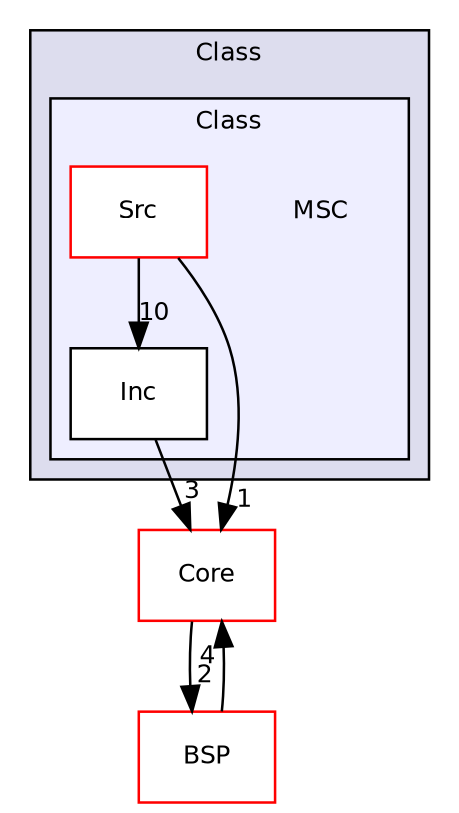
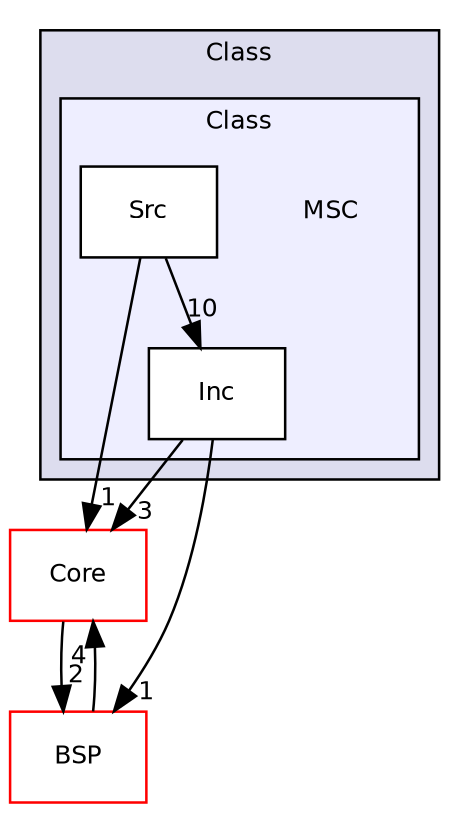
(139, 212) -> (149, 212)
none -> (187, 571)
